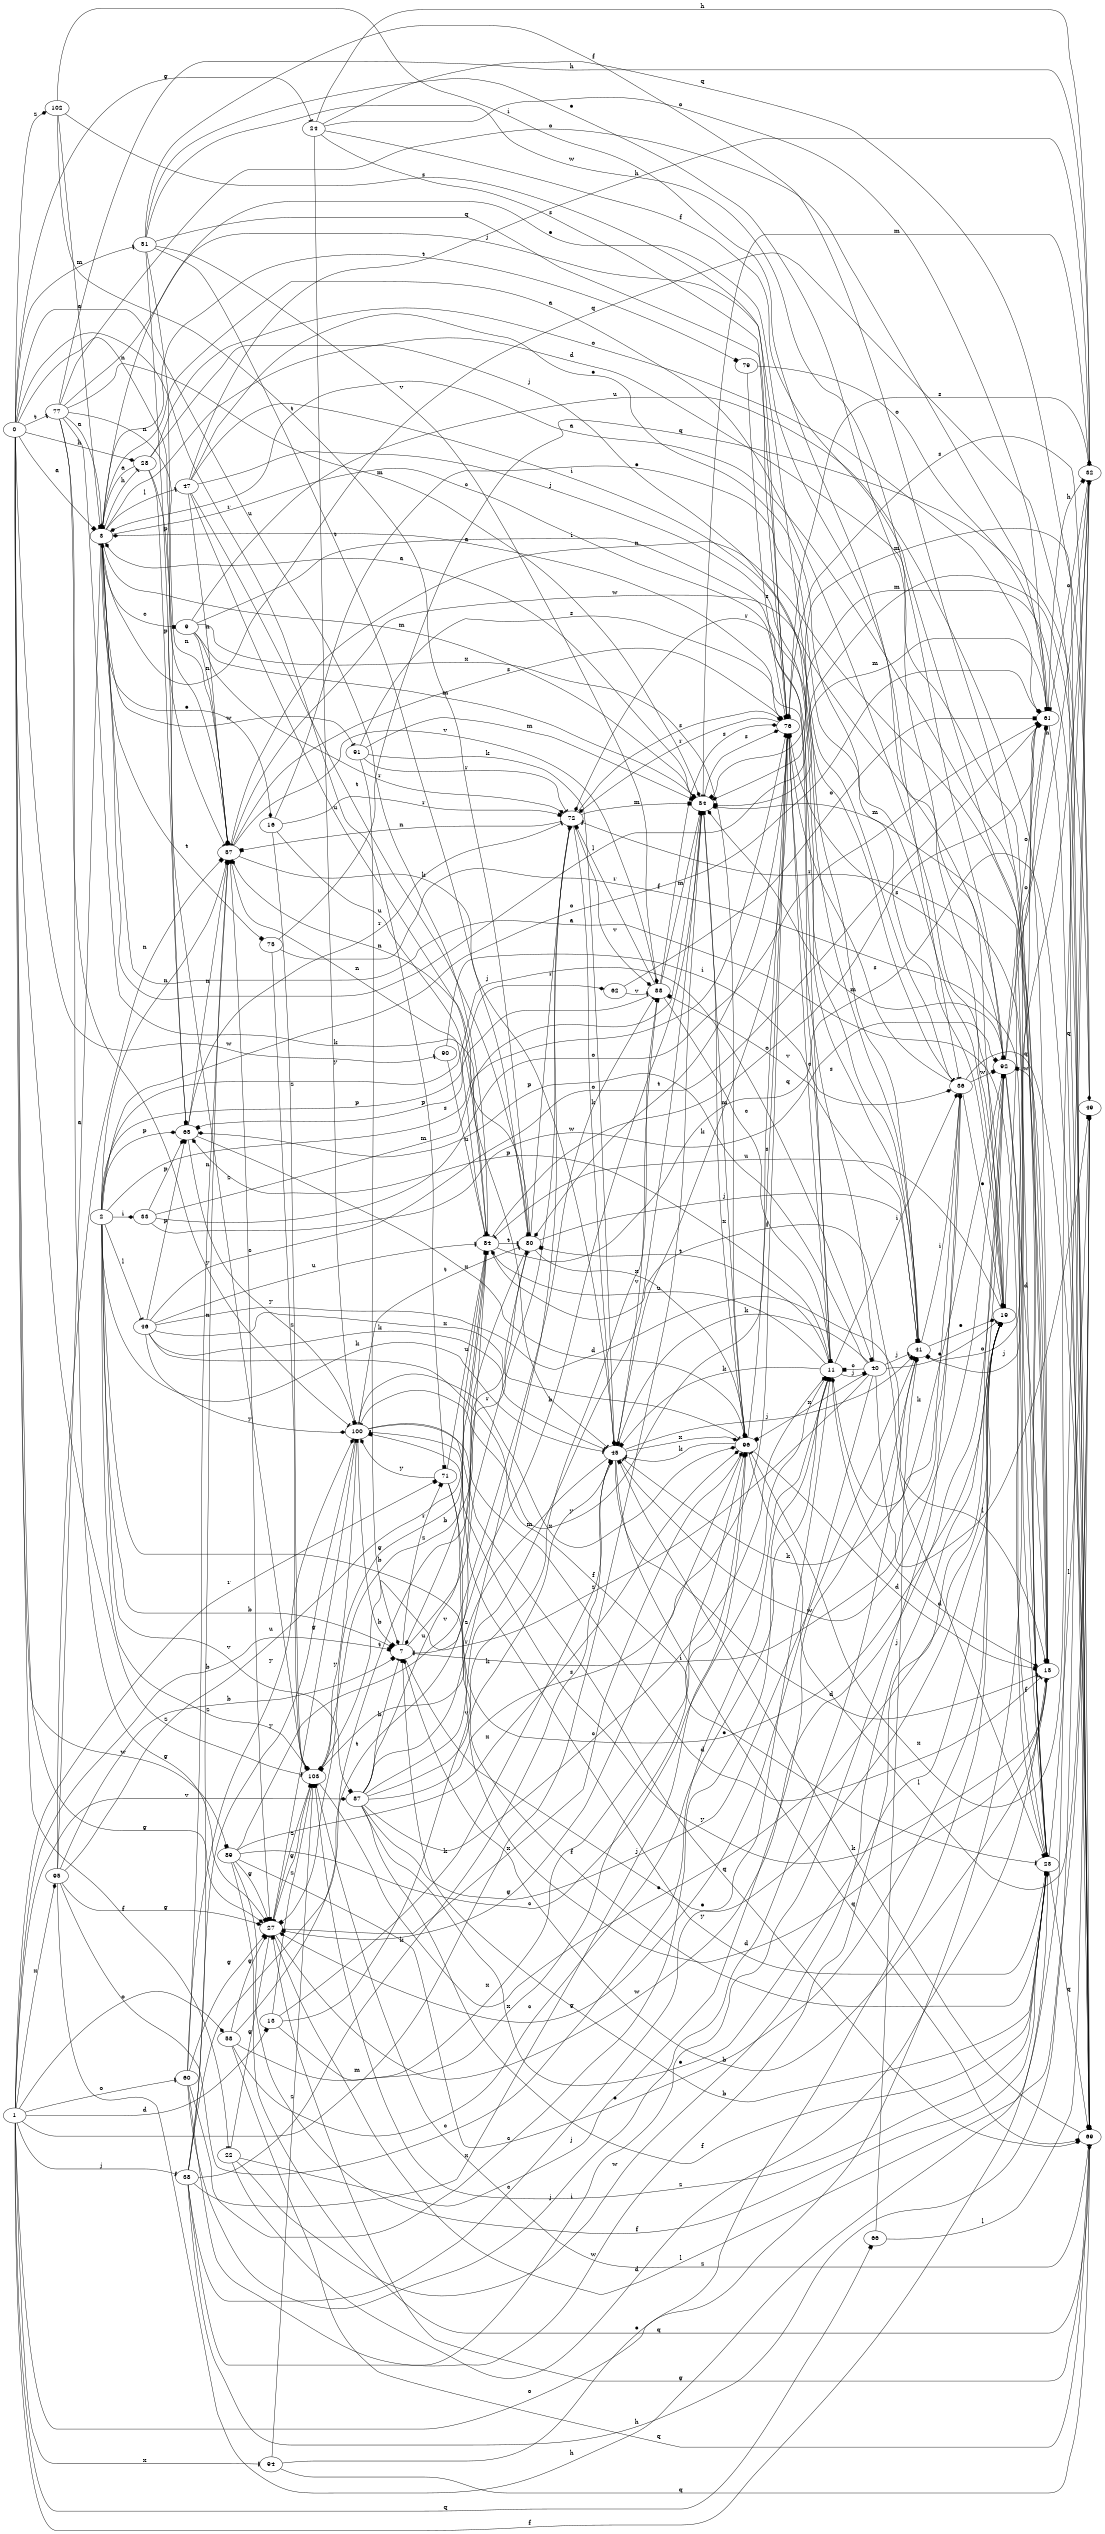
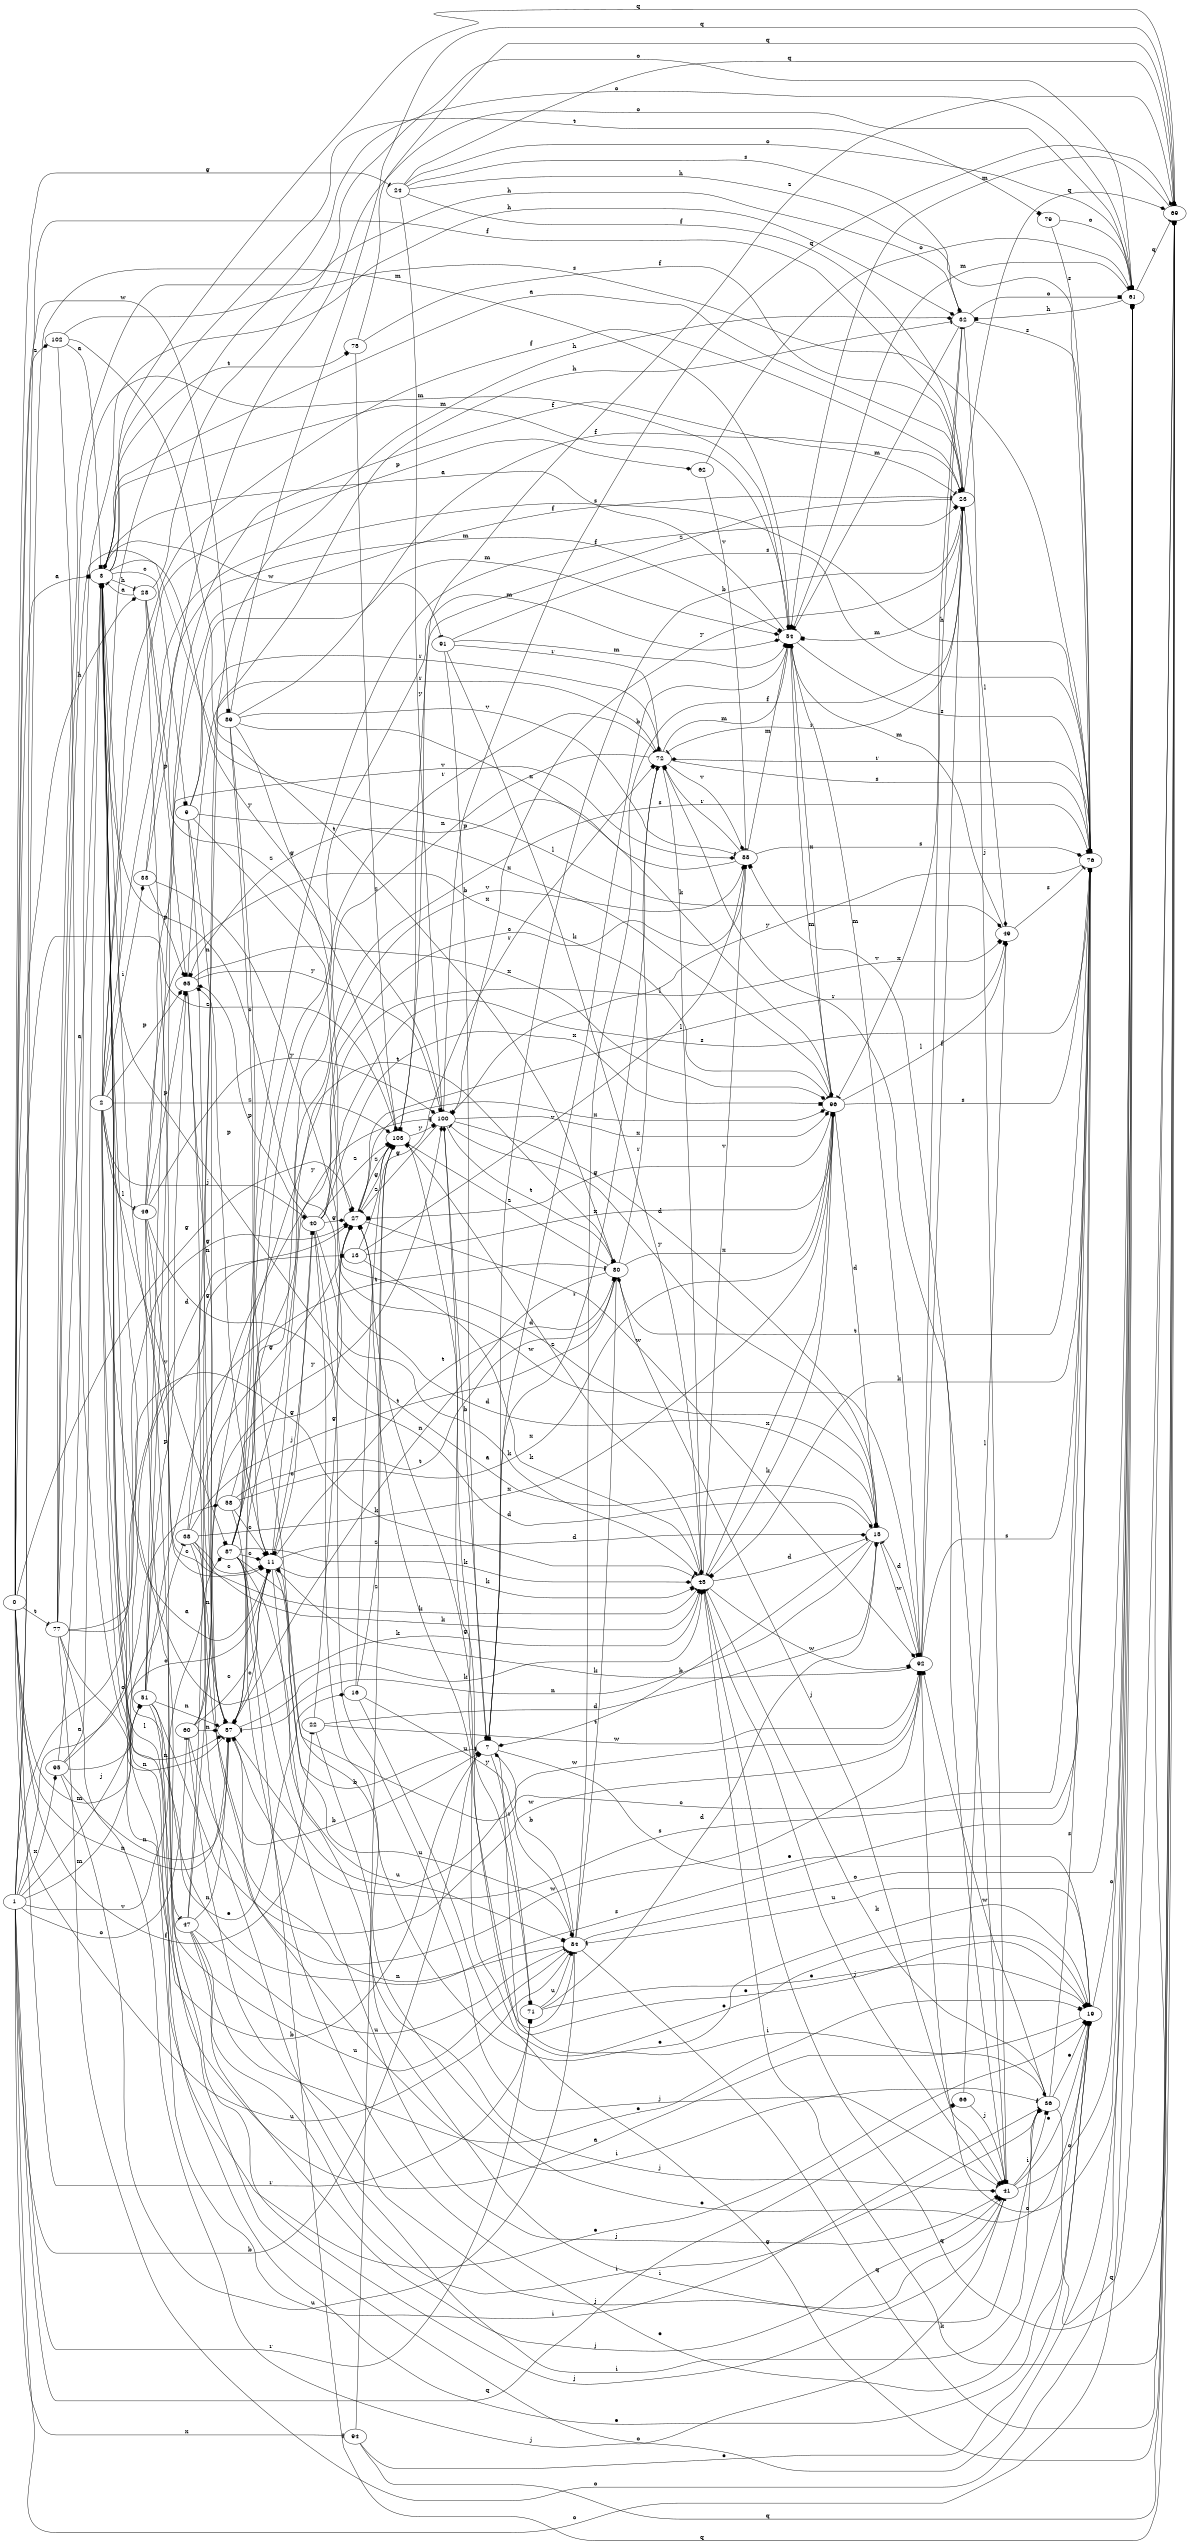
(467, 214) -> (617, 1912)
(615, 395) -> (531, 1323)
(445, 1053) -> none
(251, 1388) -> (252, 1677)
(176, 1711) -> (201, 1487)
none -> (114, 1824)
